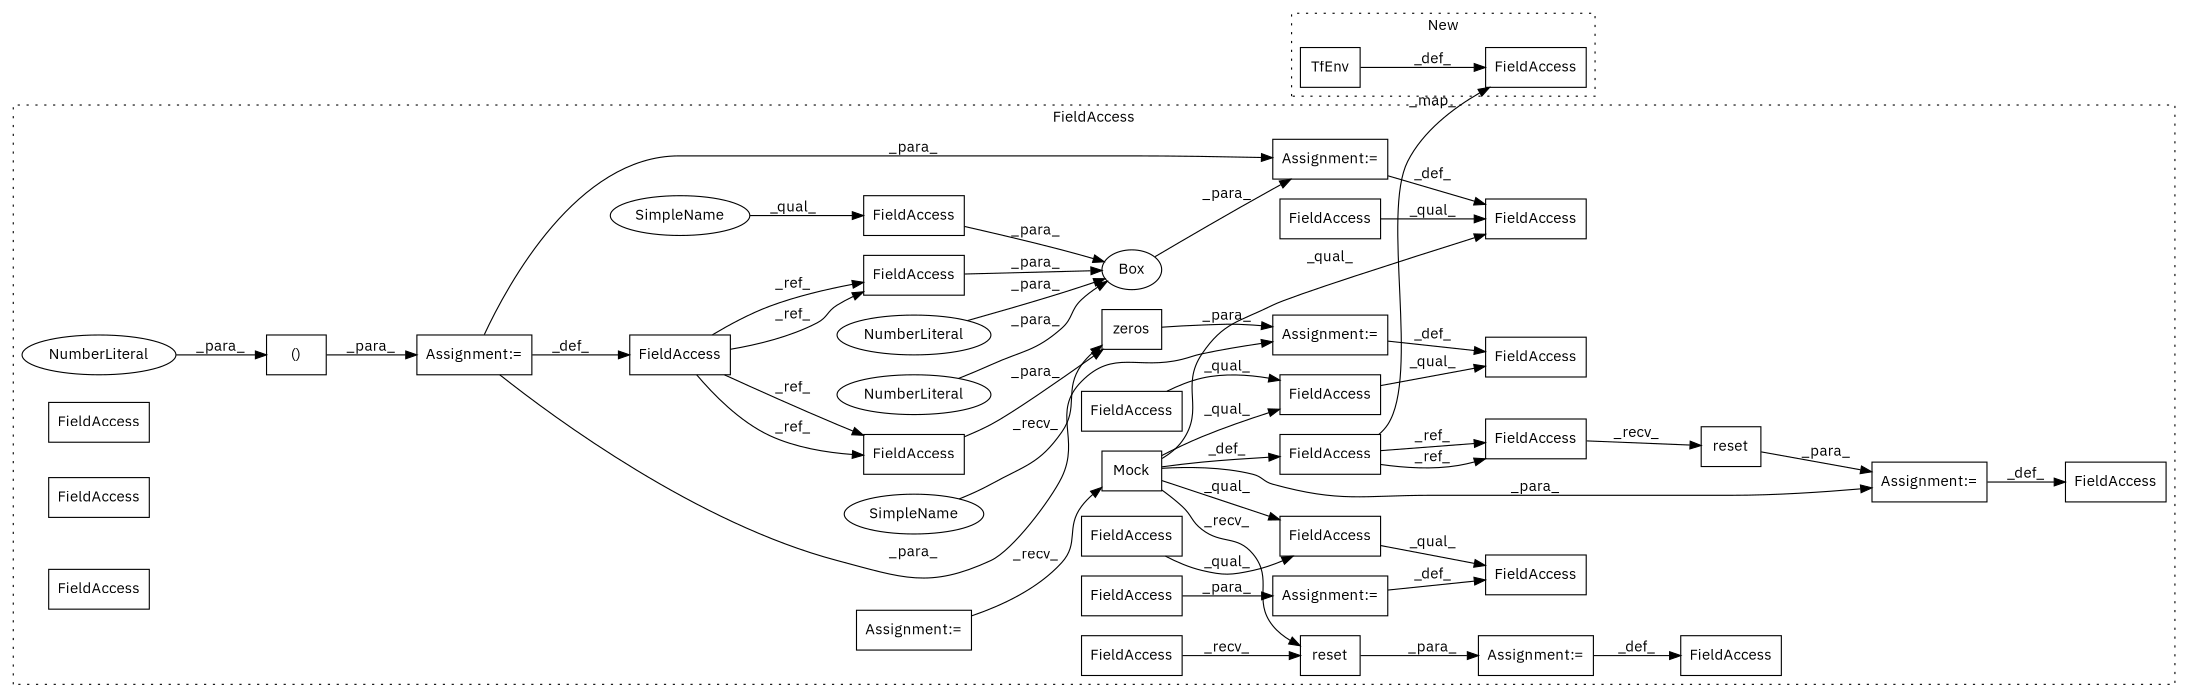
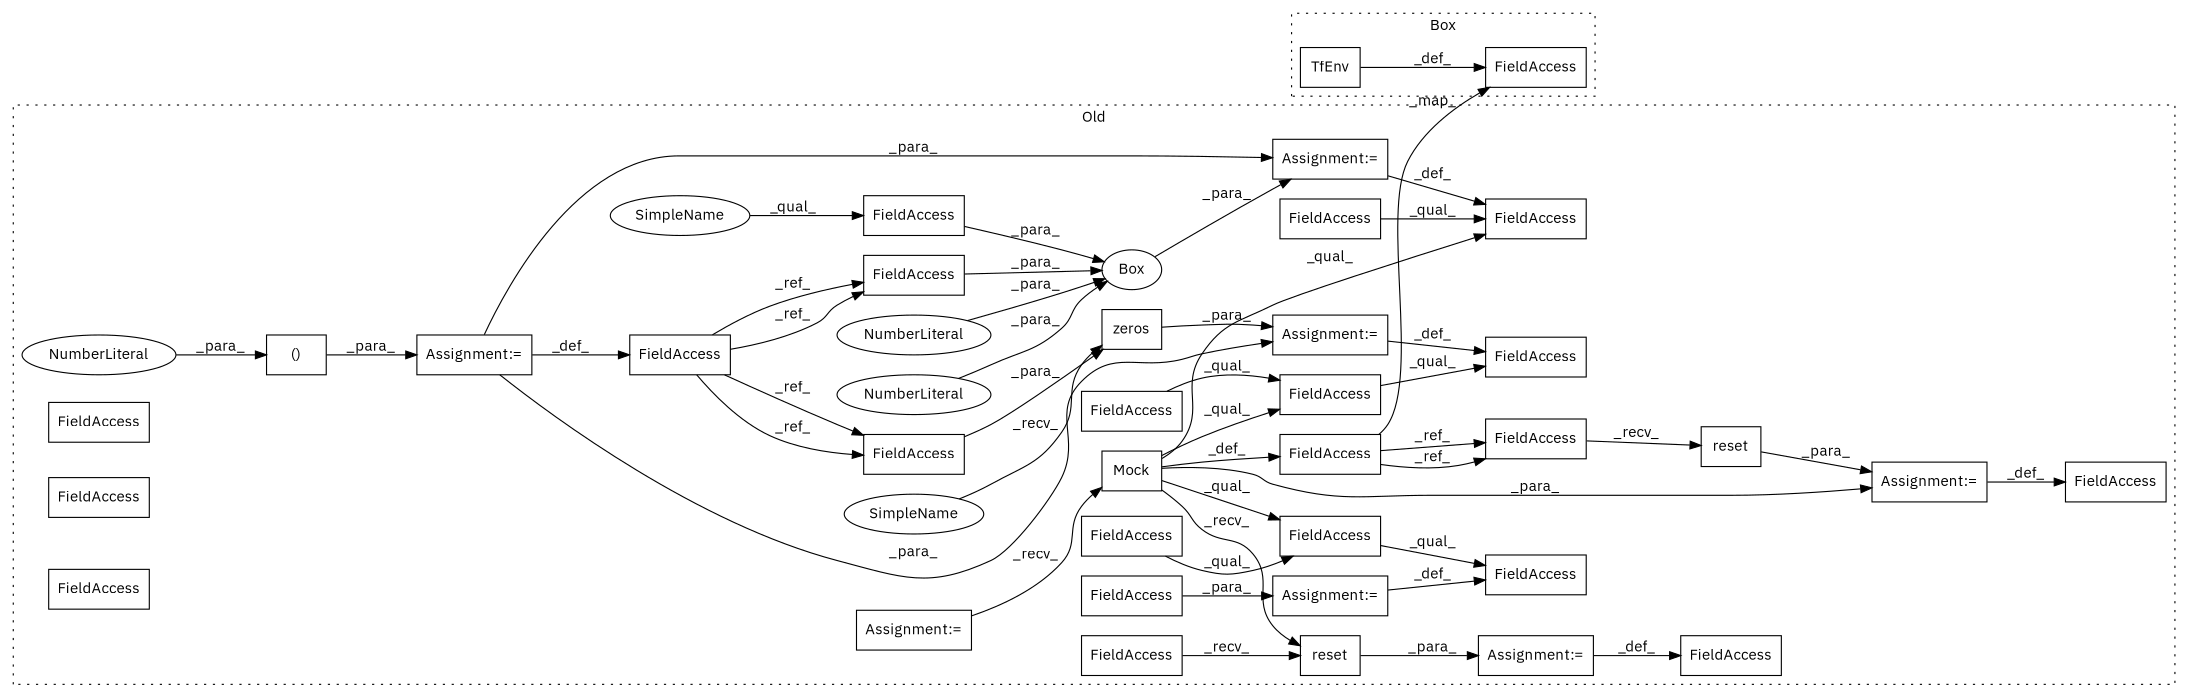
(1443, 26) -> (1443, 26)
(1094, 118) -> (1094, 118)
